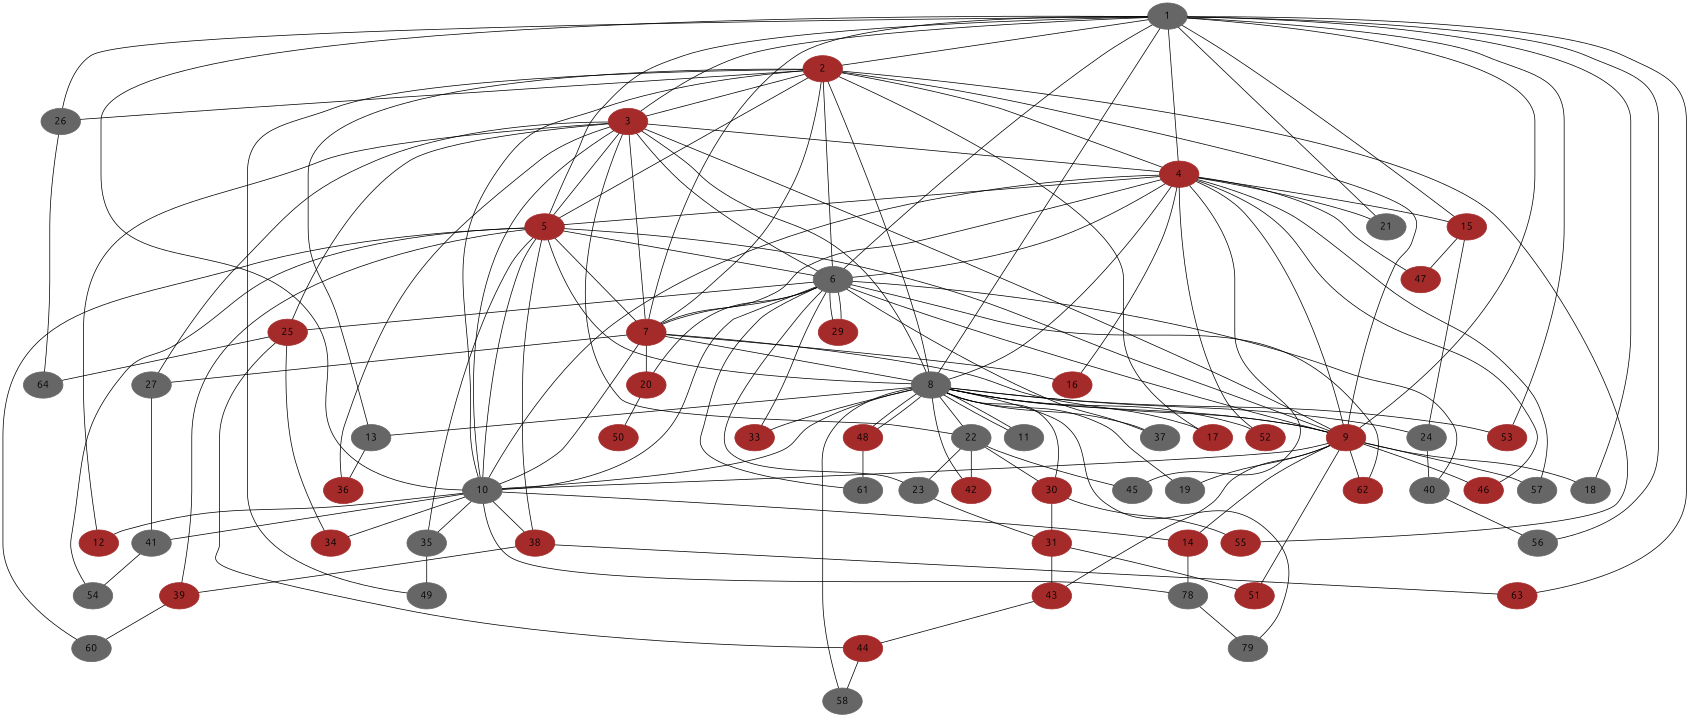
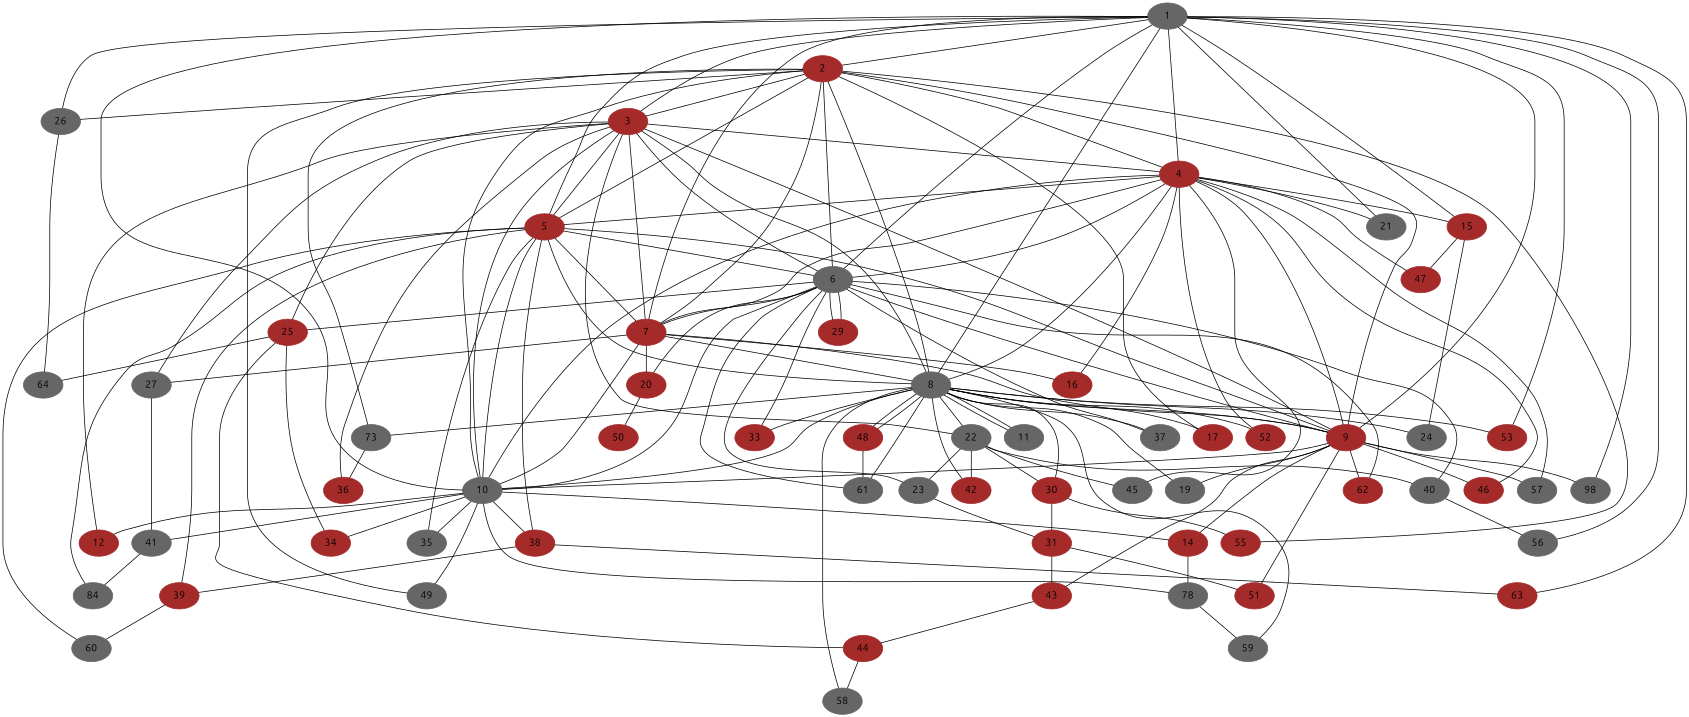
(371, 438) -> (371, 438)
none -> (898, 438)
(1428, 464) -> (1210, 468)
(1591, 490) -> (1591, 490)
(427, 570) -> (459, 545)
(93, 596) -> (93, 596)
(1248, 649) -> (1248, 649)
